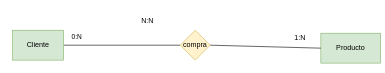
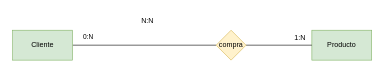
(38, 45) -> (42, 45)
(195, 45) -> (231, 45)
(351, 48) -> (342, 45)
